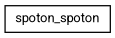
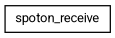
(58, 19) -> (58, 19)
